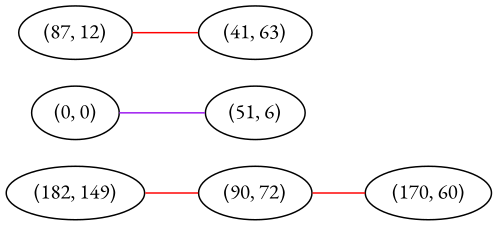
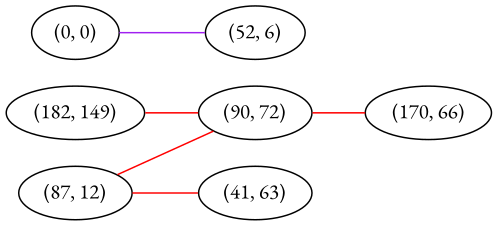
(255, 113) -> (255, 33)
none -> (165, 153)
(428, 193) -> (428, 113)
